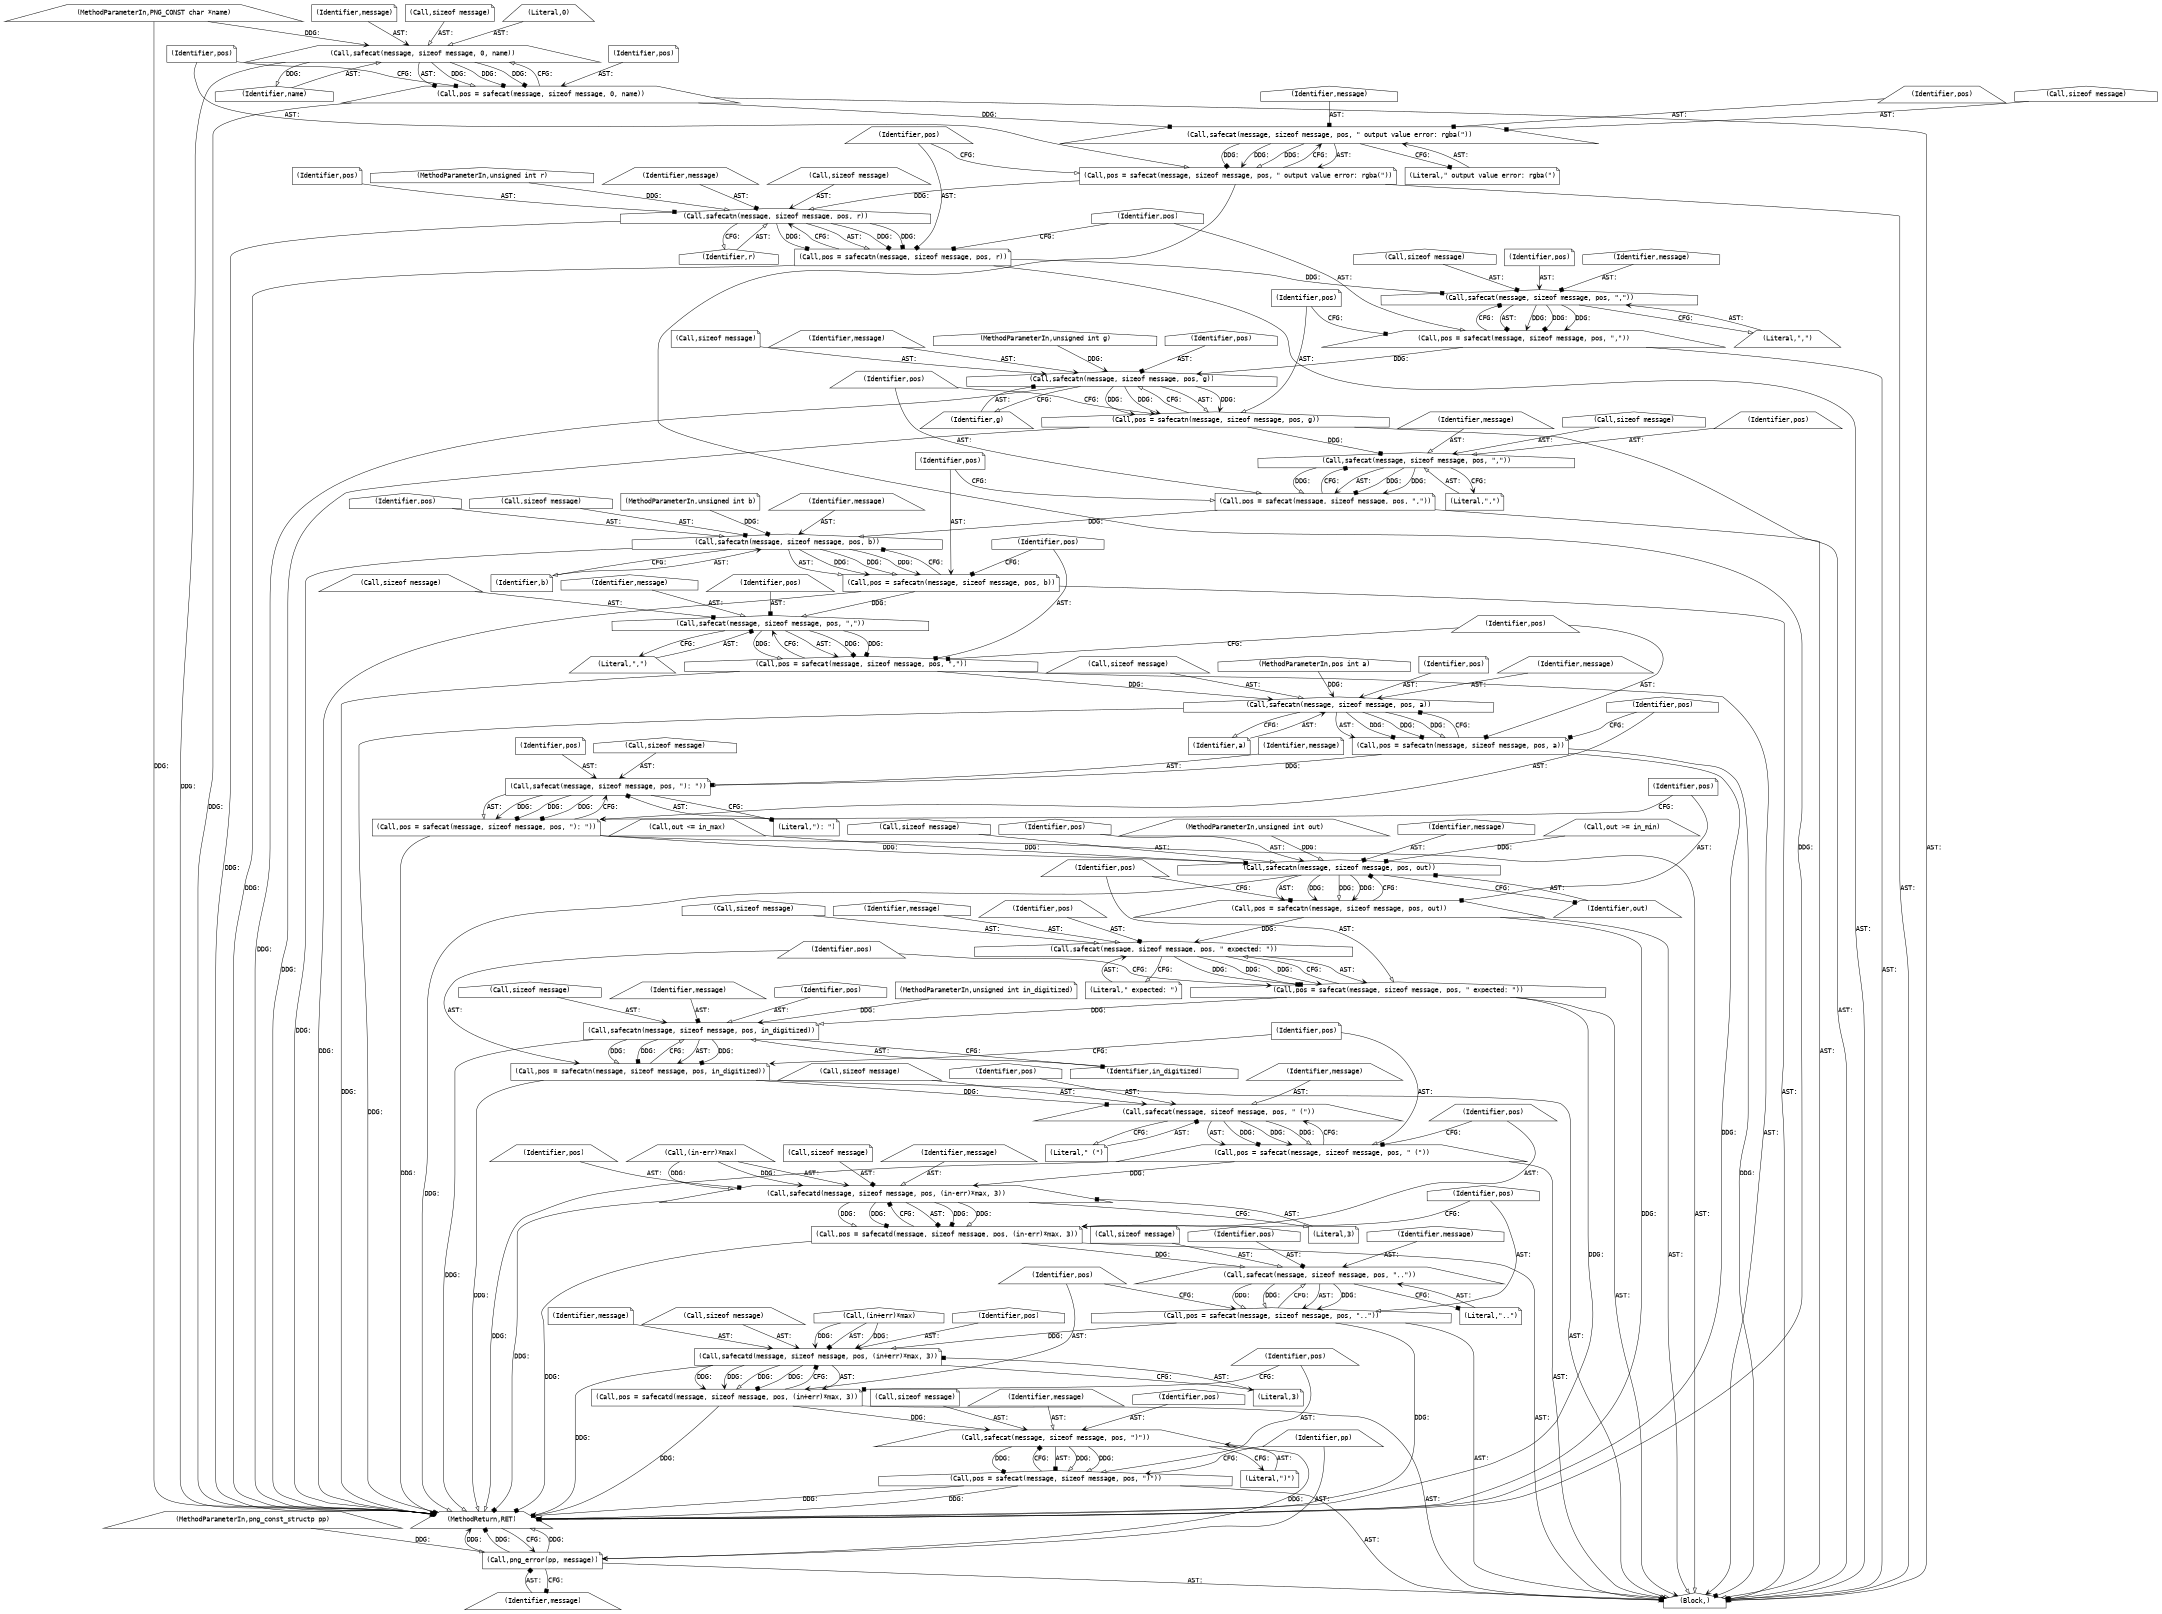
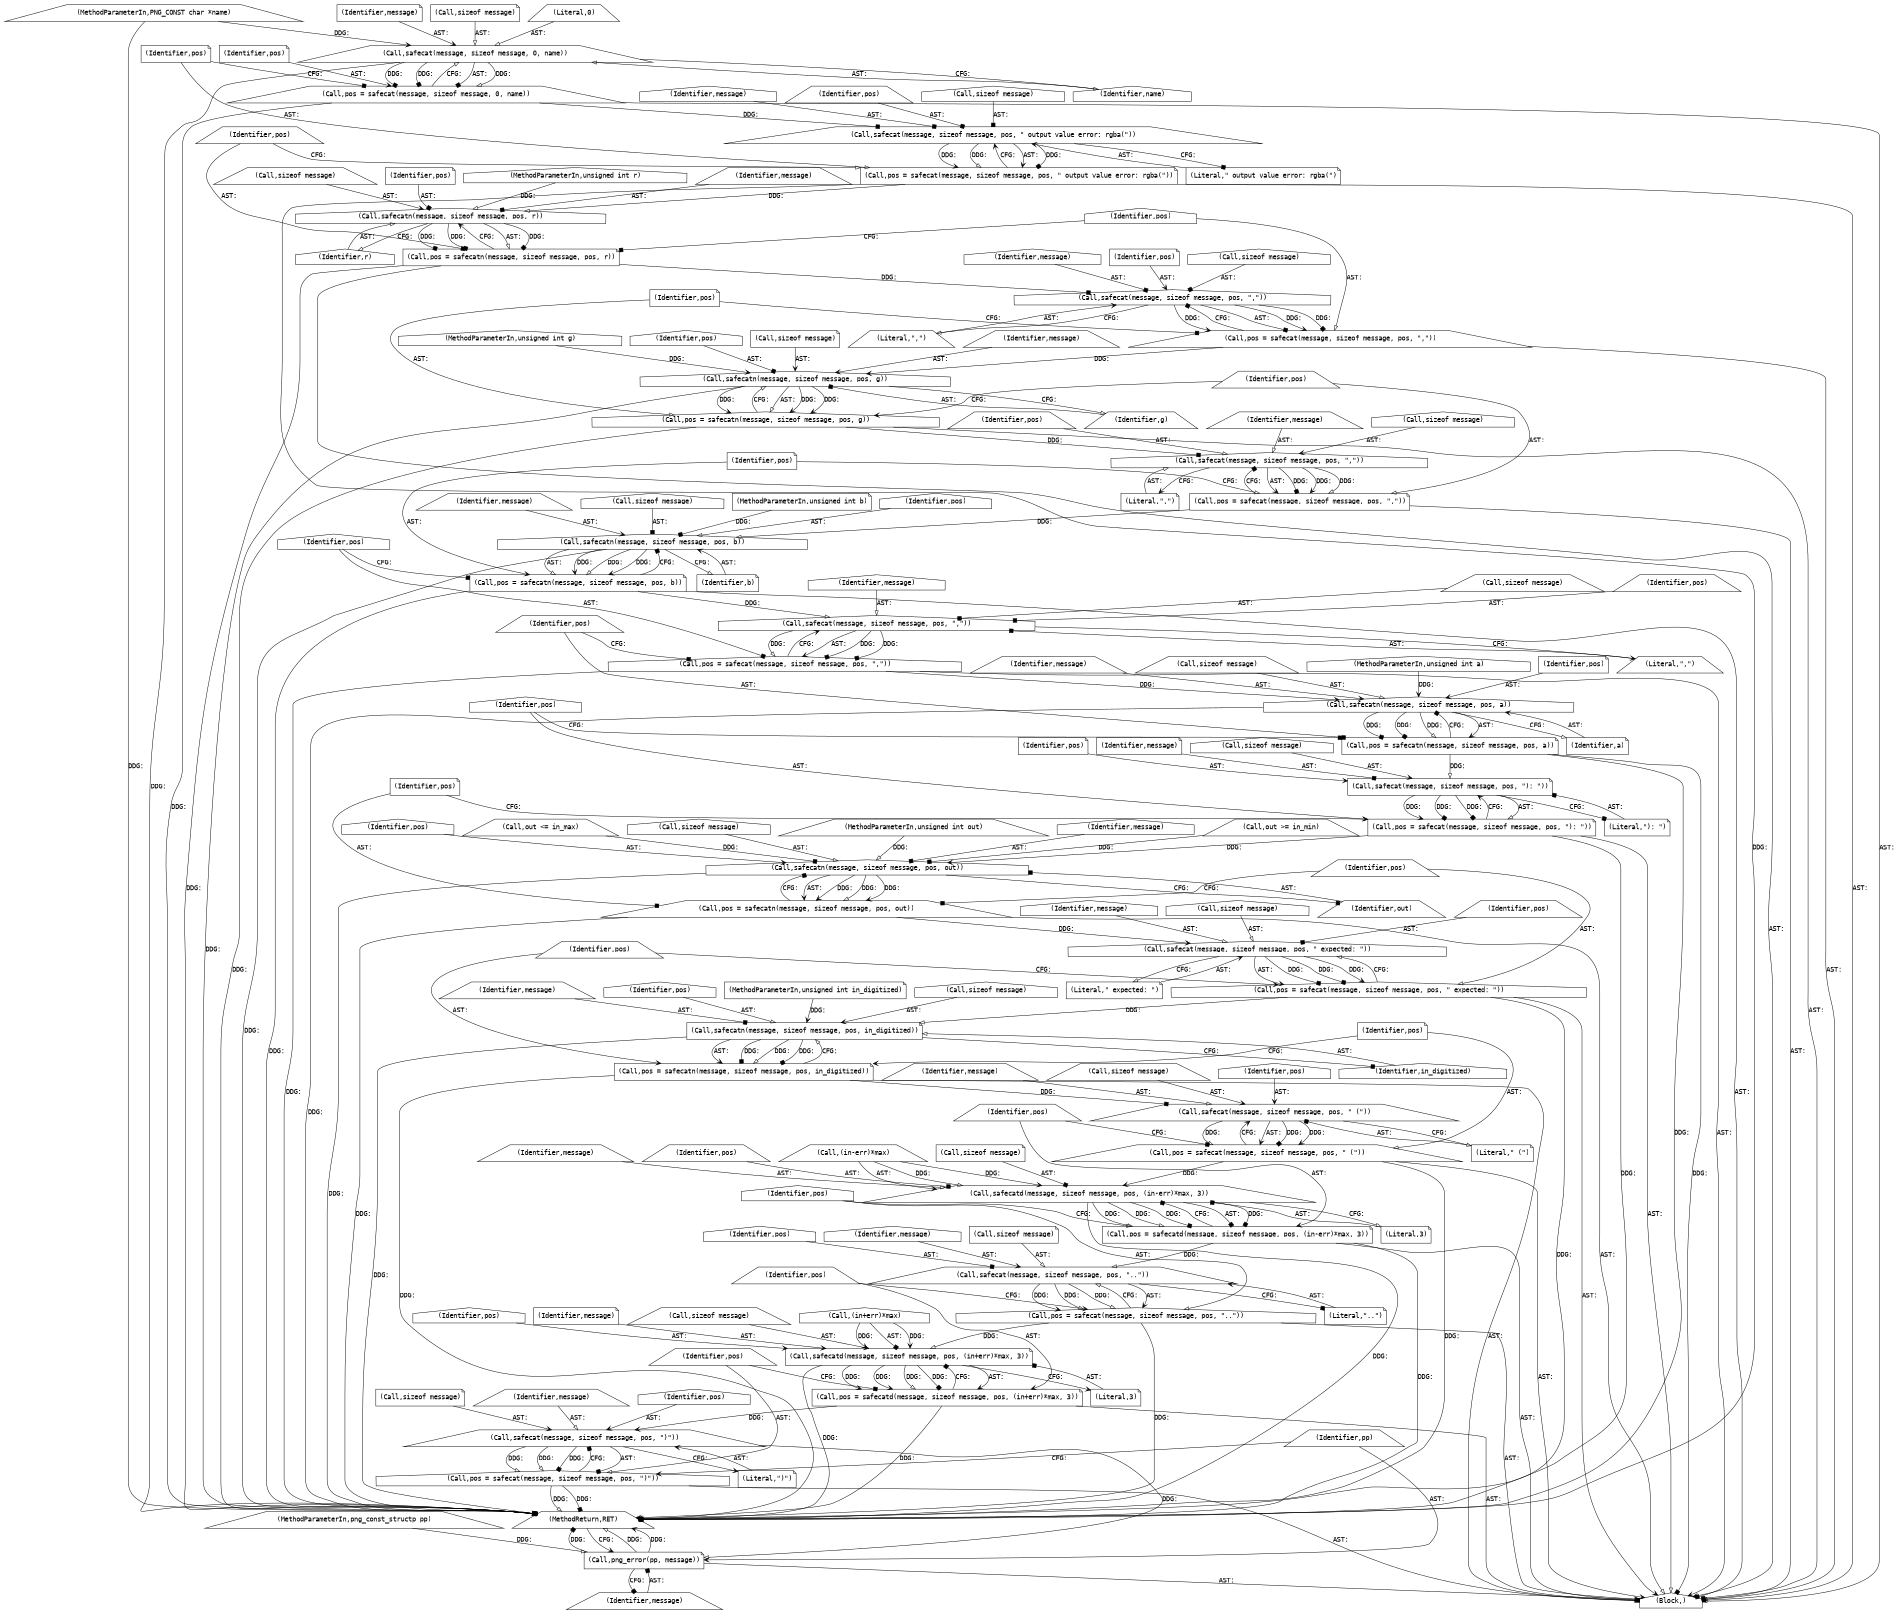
(296, 74) -> (965, 74)
(1314, 665) -> (1419, 665)
(230, 786) -> none
